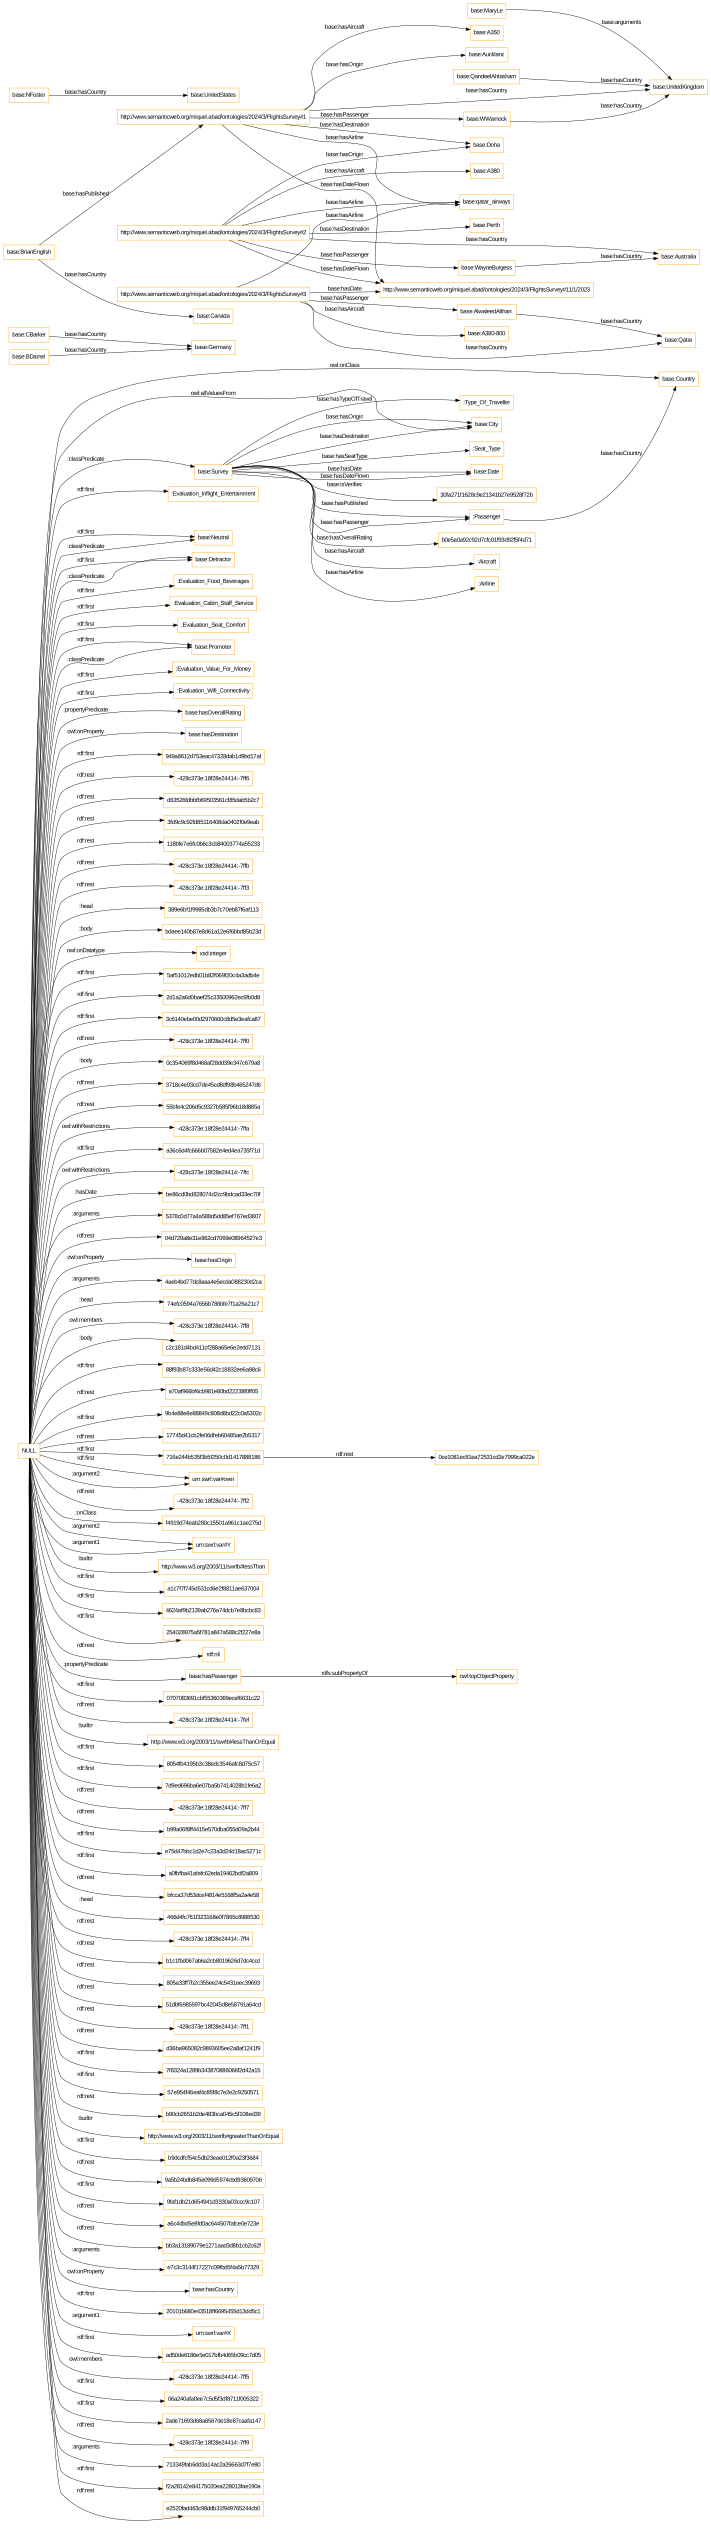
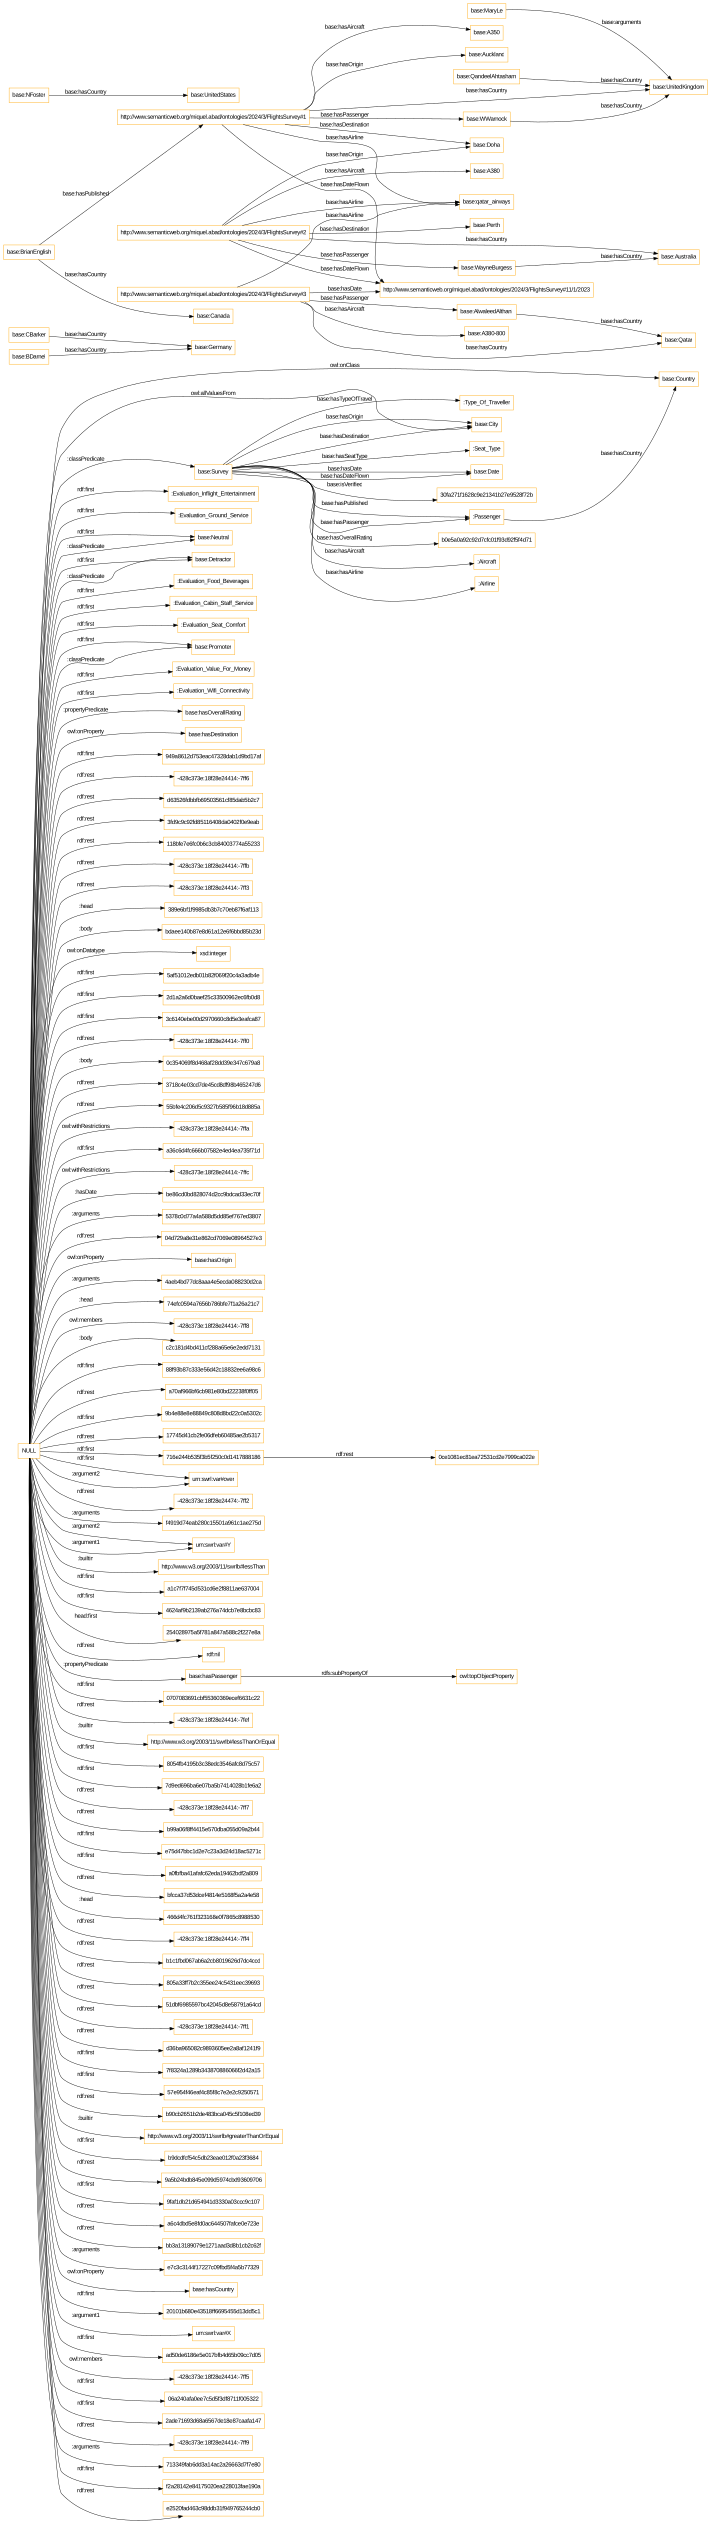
none -> (213, 516)
(86, 1513) -> (86, 1513)
(86, 1616) -> (86, 1616)
